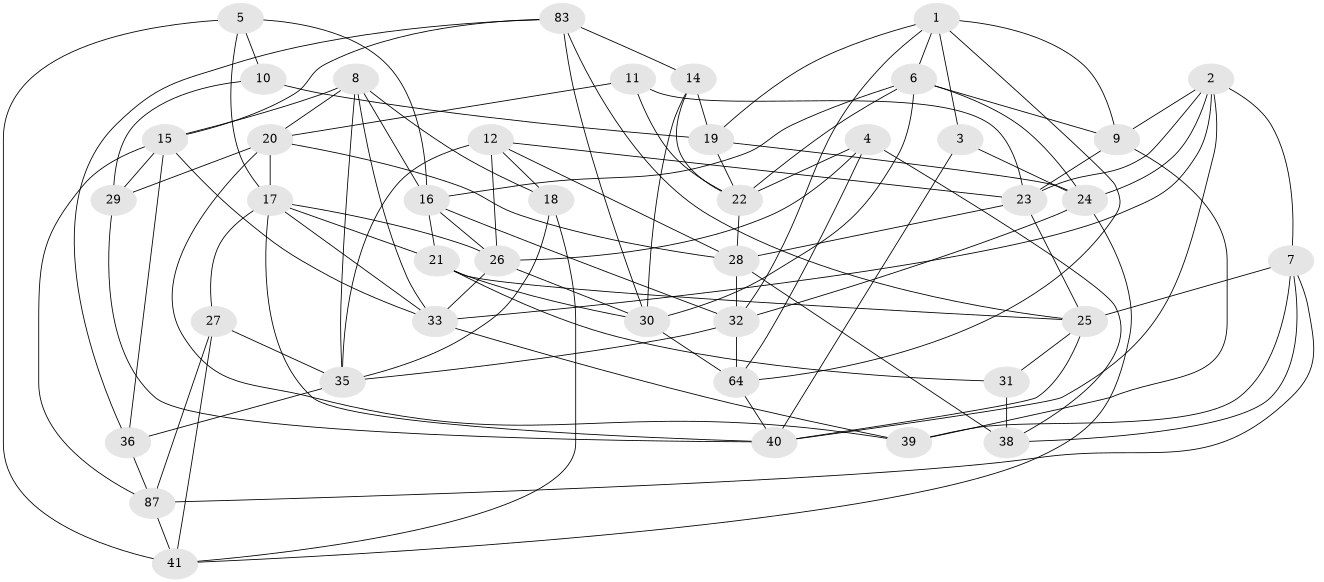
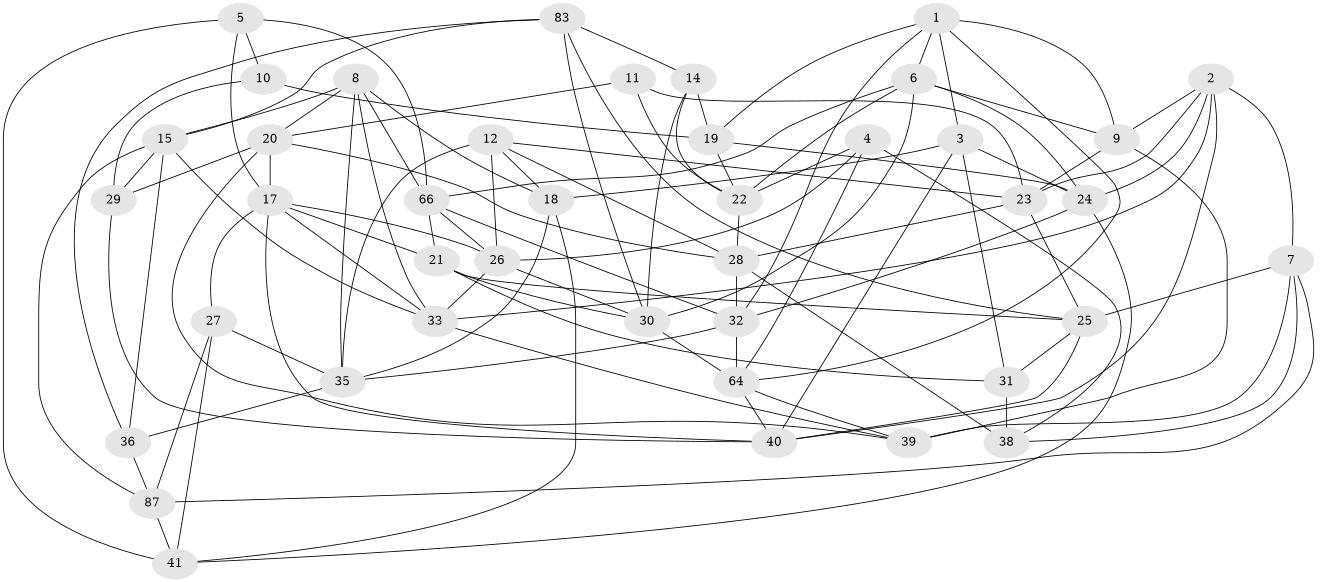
none -> (757, 176)
(427, 200) -> (427, 200)
none -> (984, 261)
none -> (821, 415)
